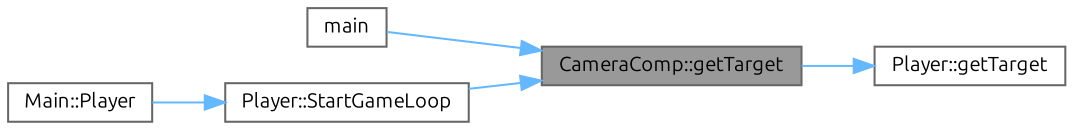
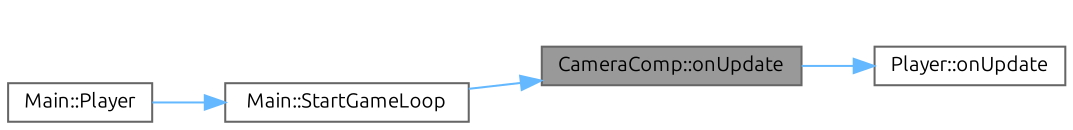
(347, 27) -> none
(672, 66) -> (672, 66)
(970, 66) -> (970, 66)
(347, 102) -> (347, 102)
